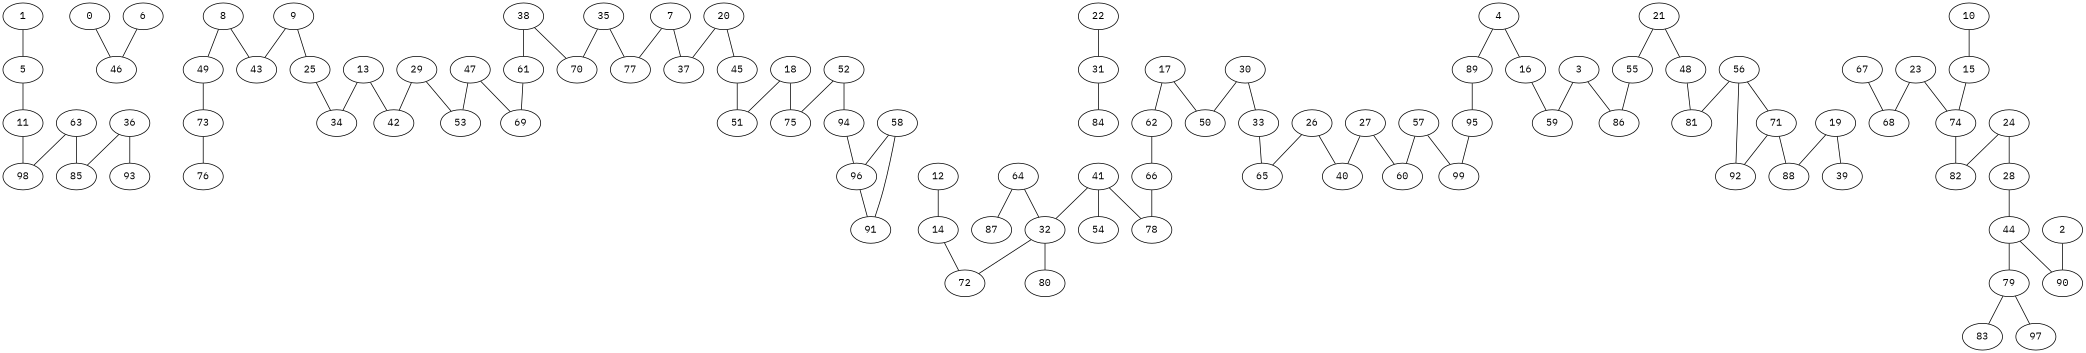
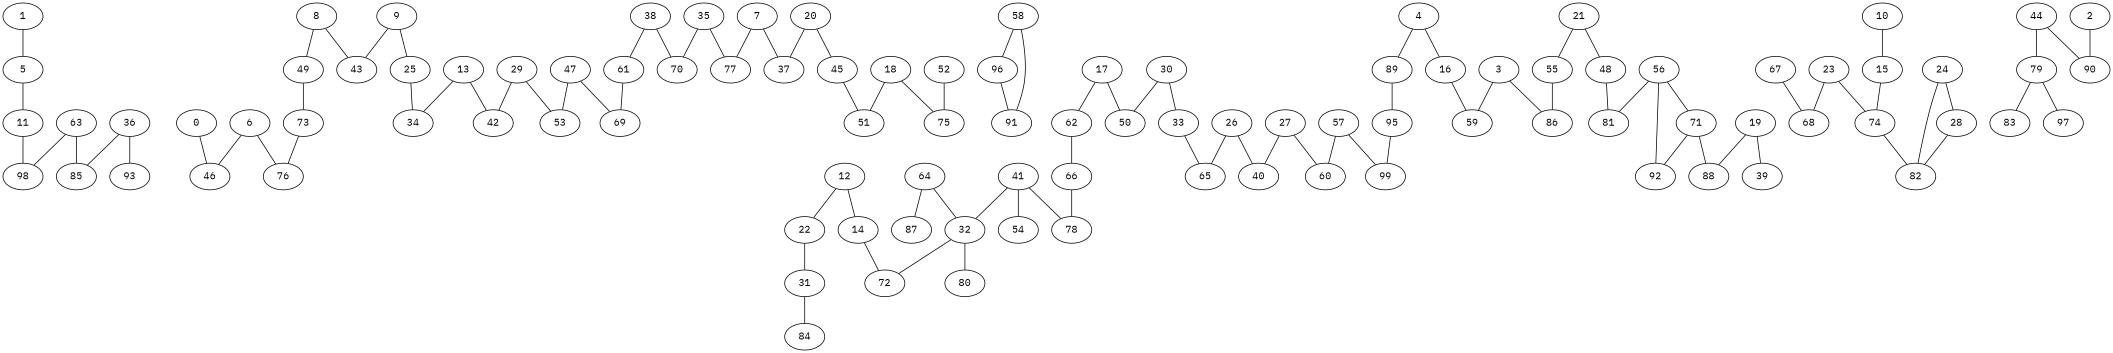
(844, 123) -> none
none -> (267, 150)
none -> (825, 203)
(2009, 203) -> (1936, 150)
